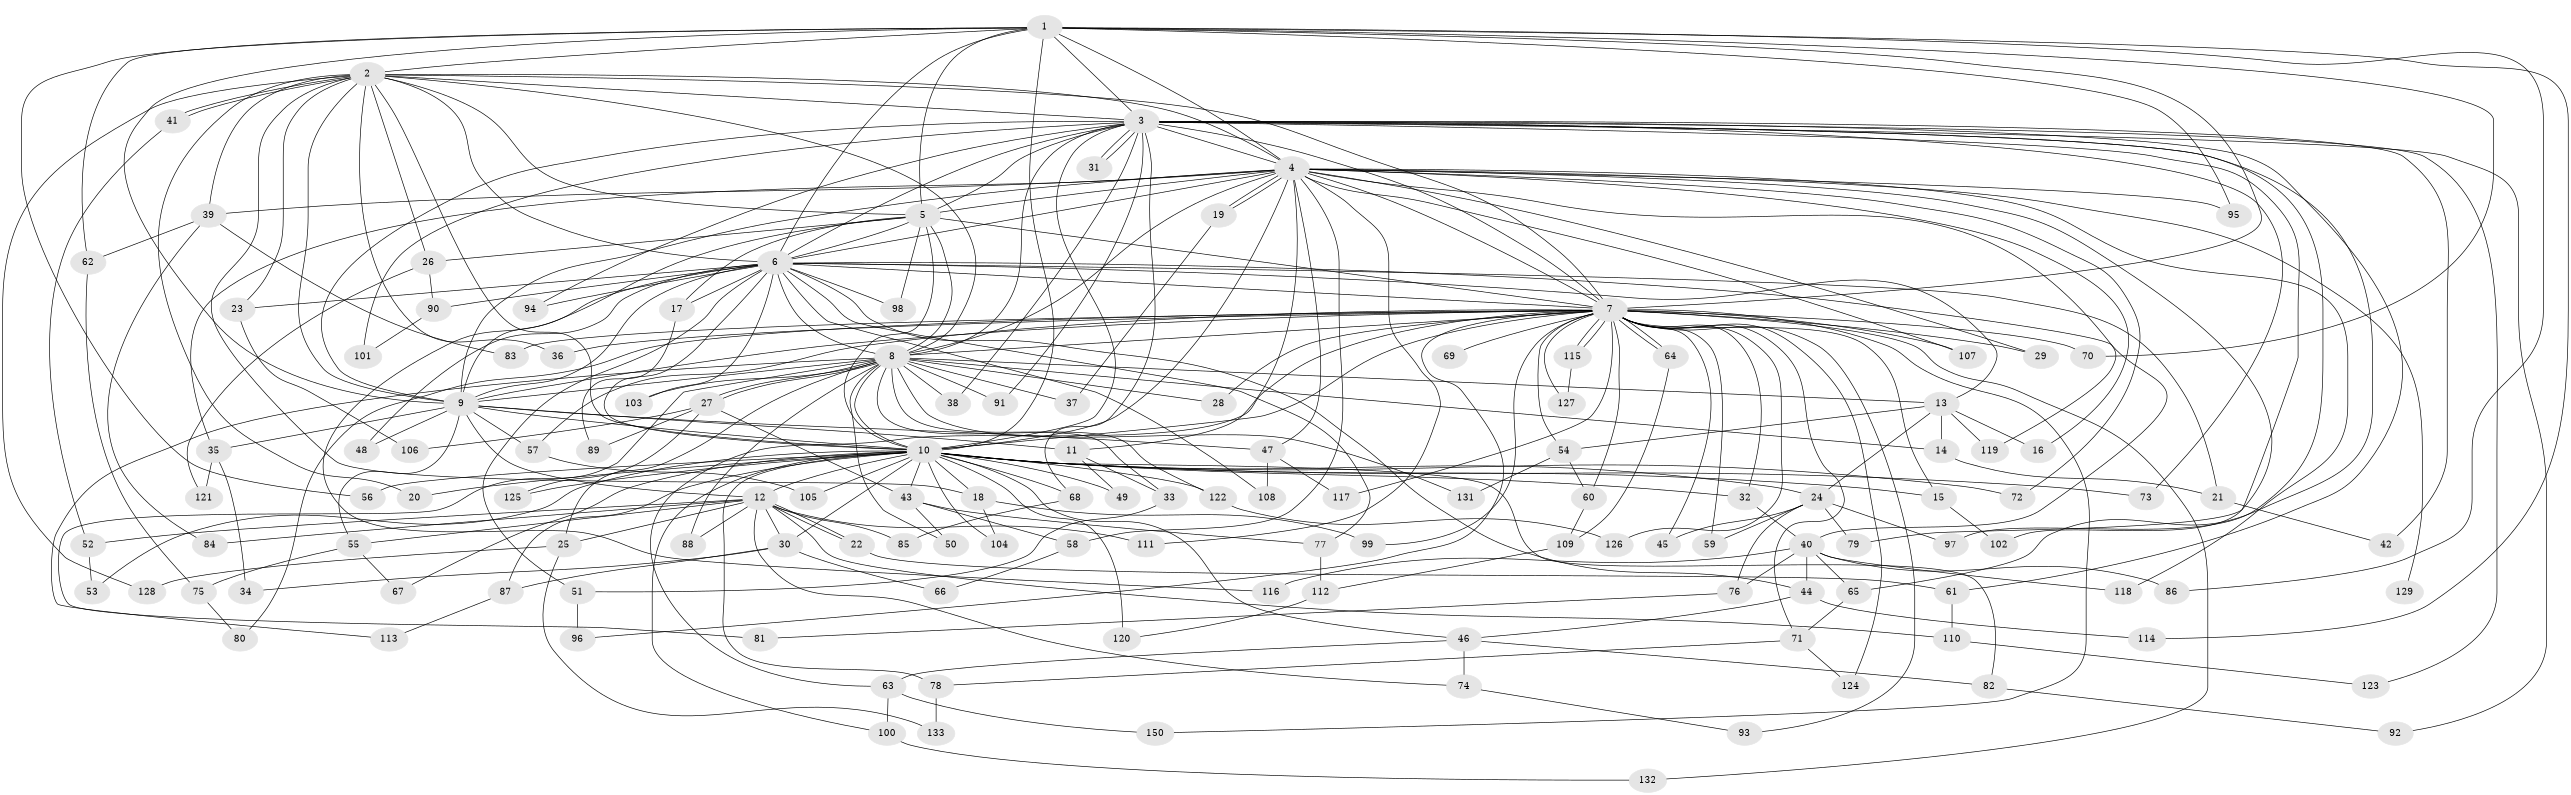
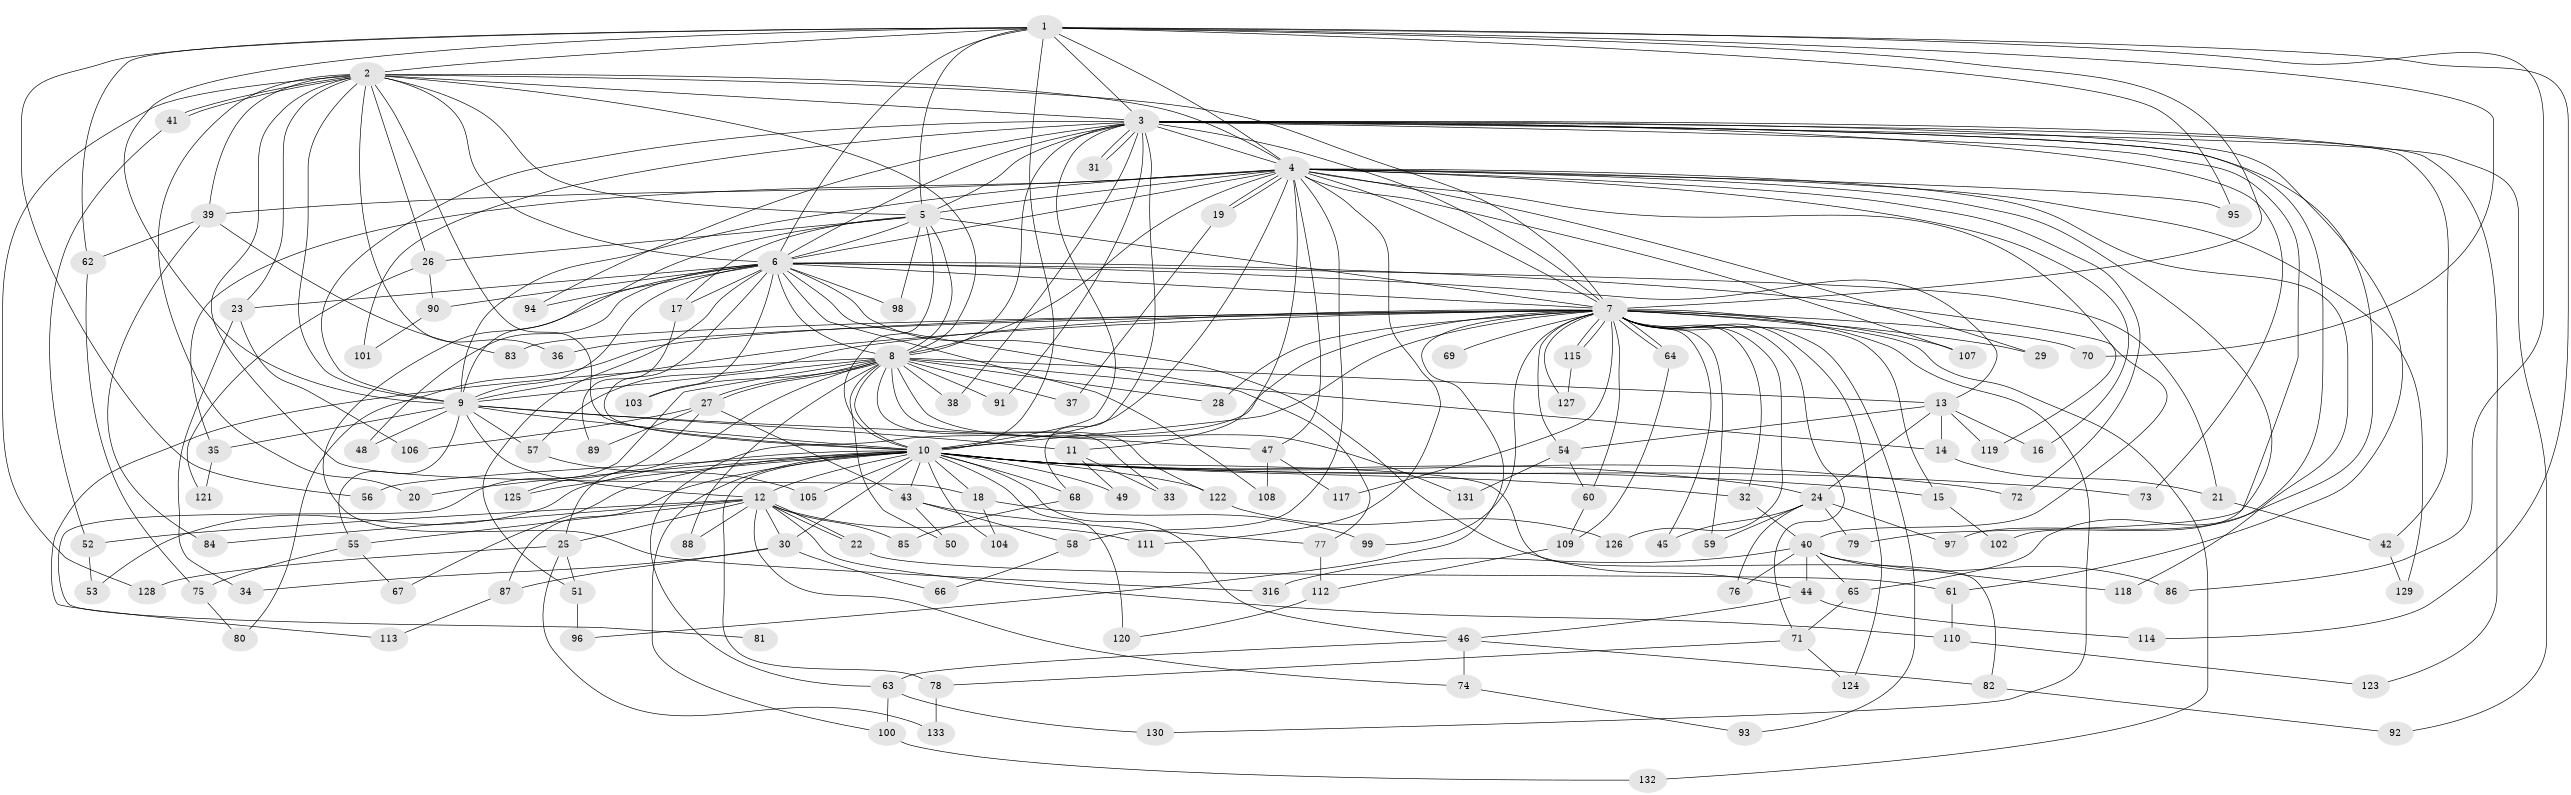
(1251, 333) -> none
(234, 508) -> (180, 462)
none -> (2395, 569)
(884, 582) -> (570, 565)
(1271, 592) -> (1271, 592)
(1224, 617) -> none
(1155, 734) -> (1155, 734)
